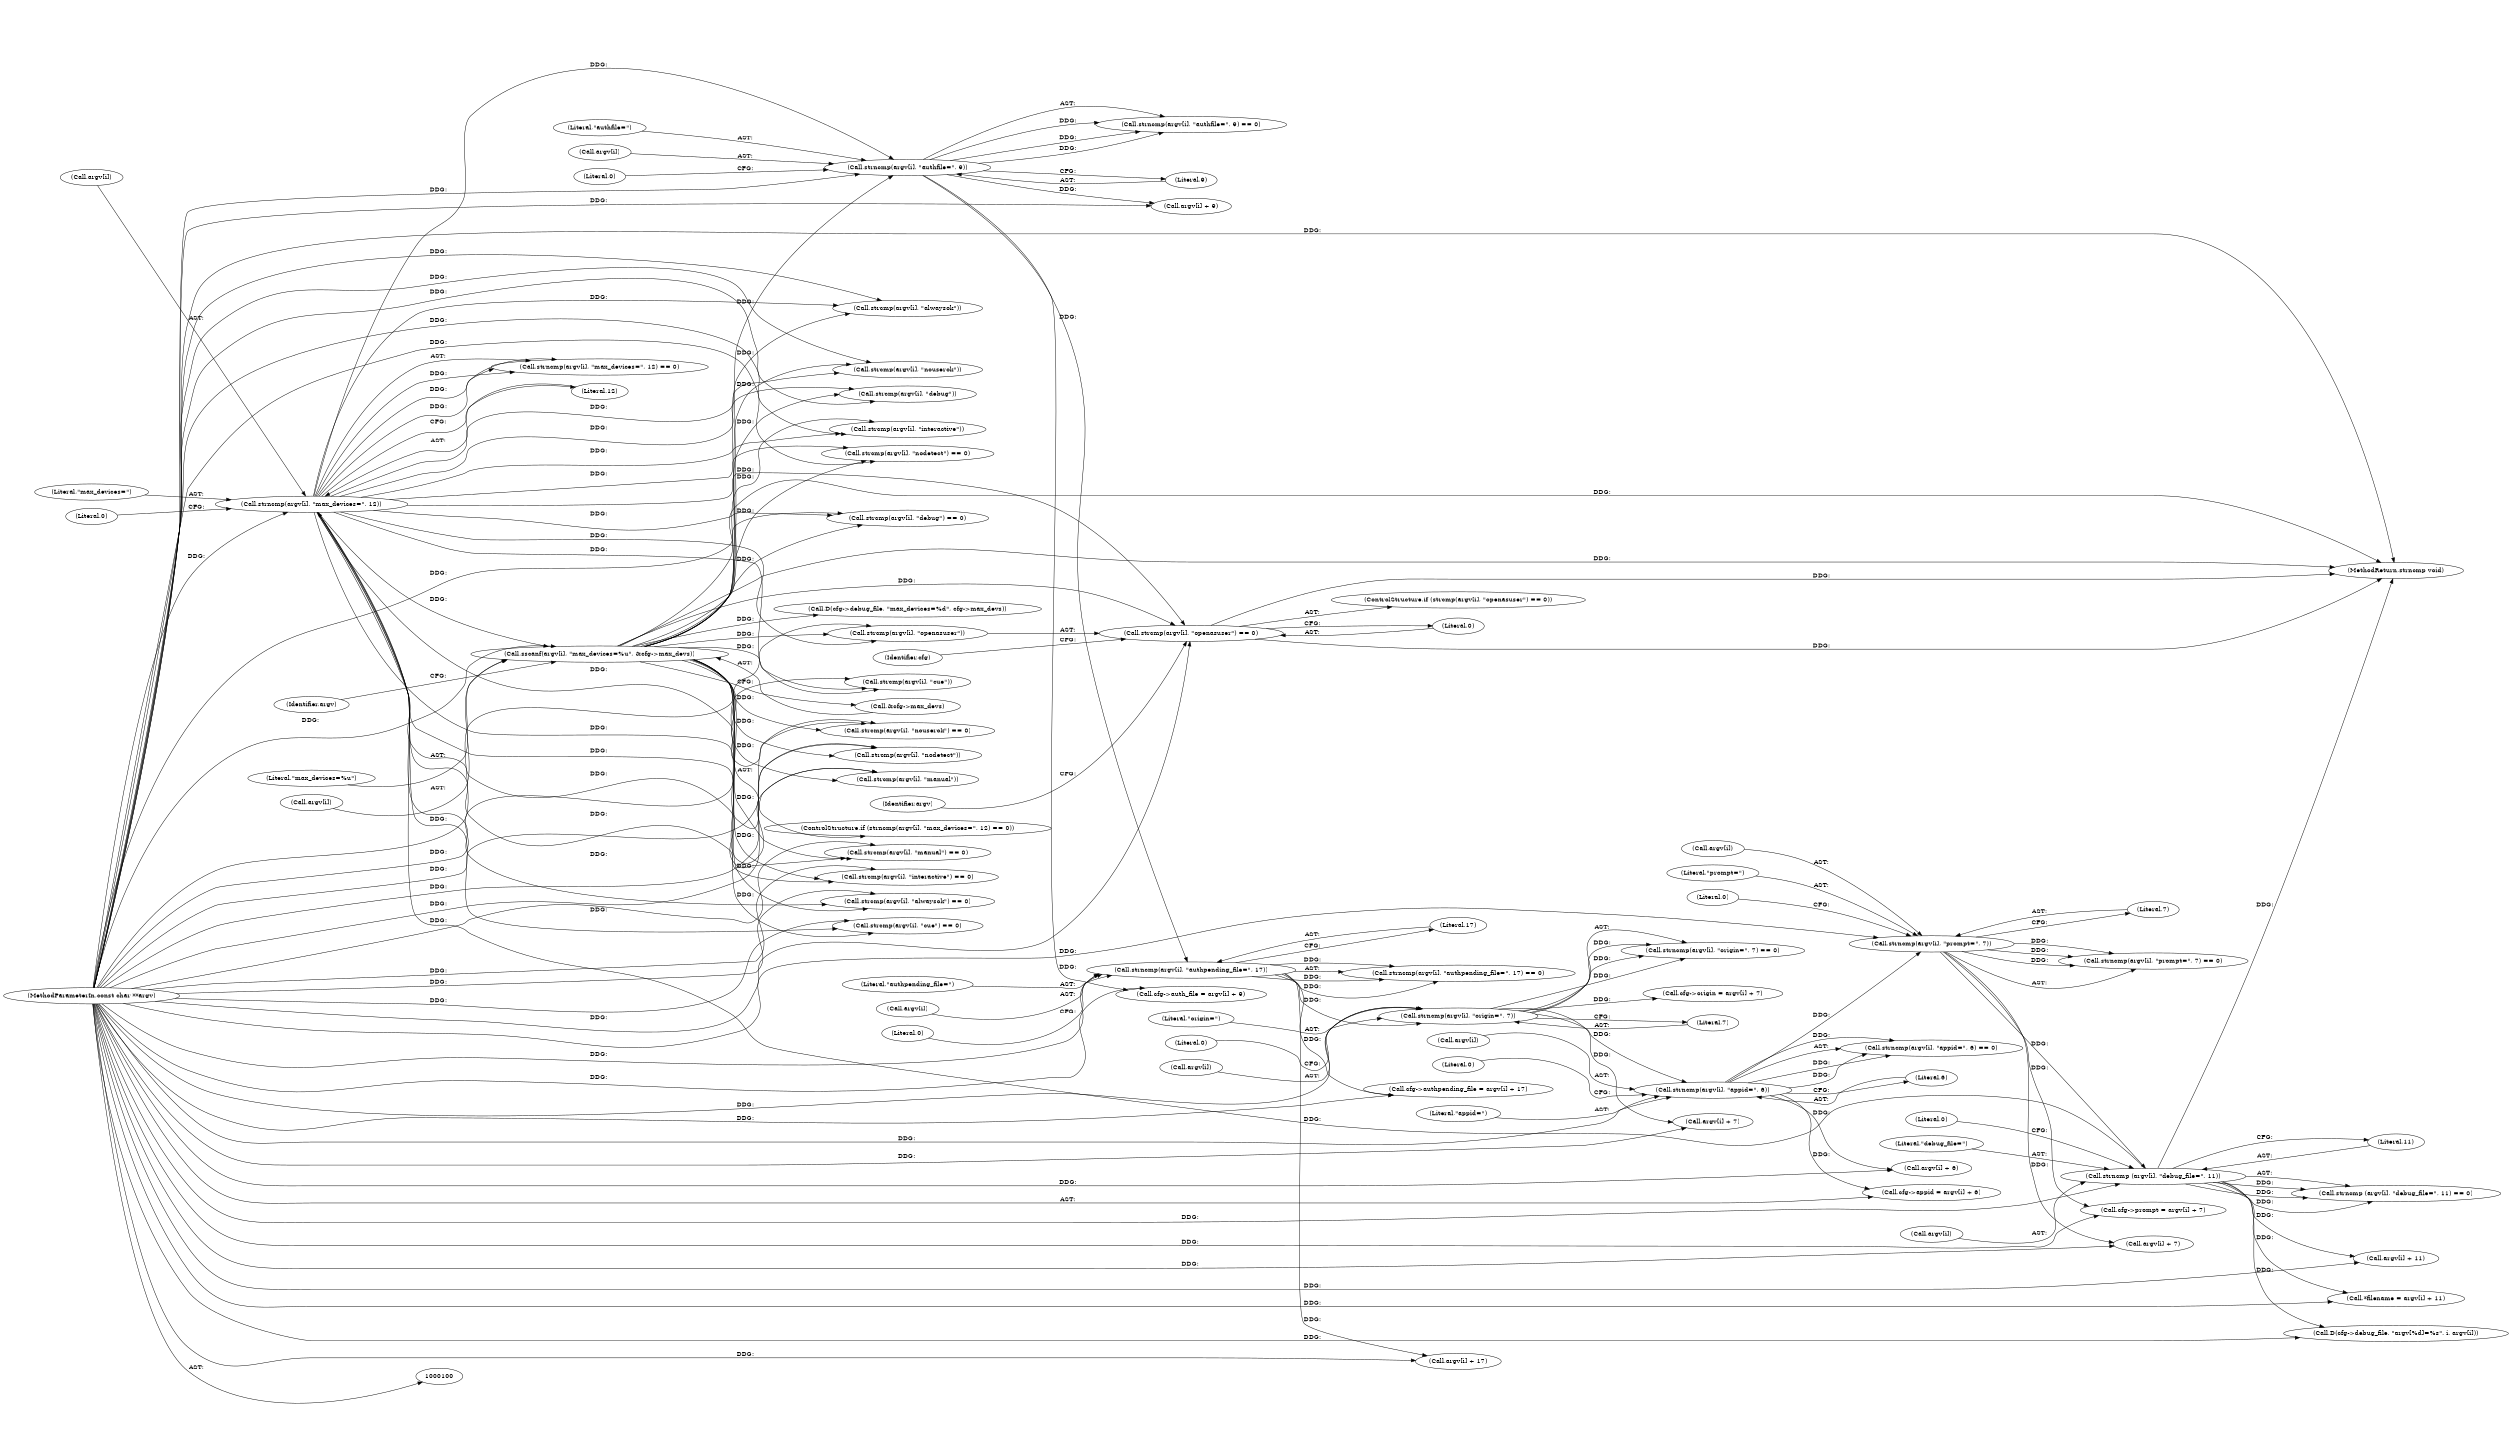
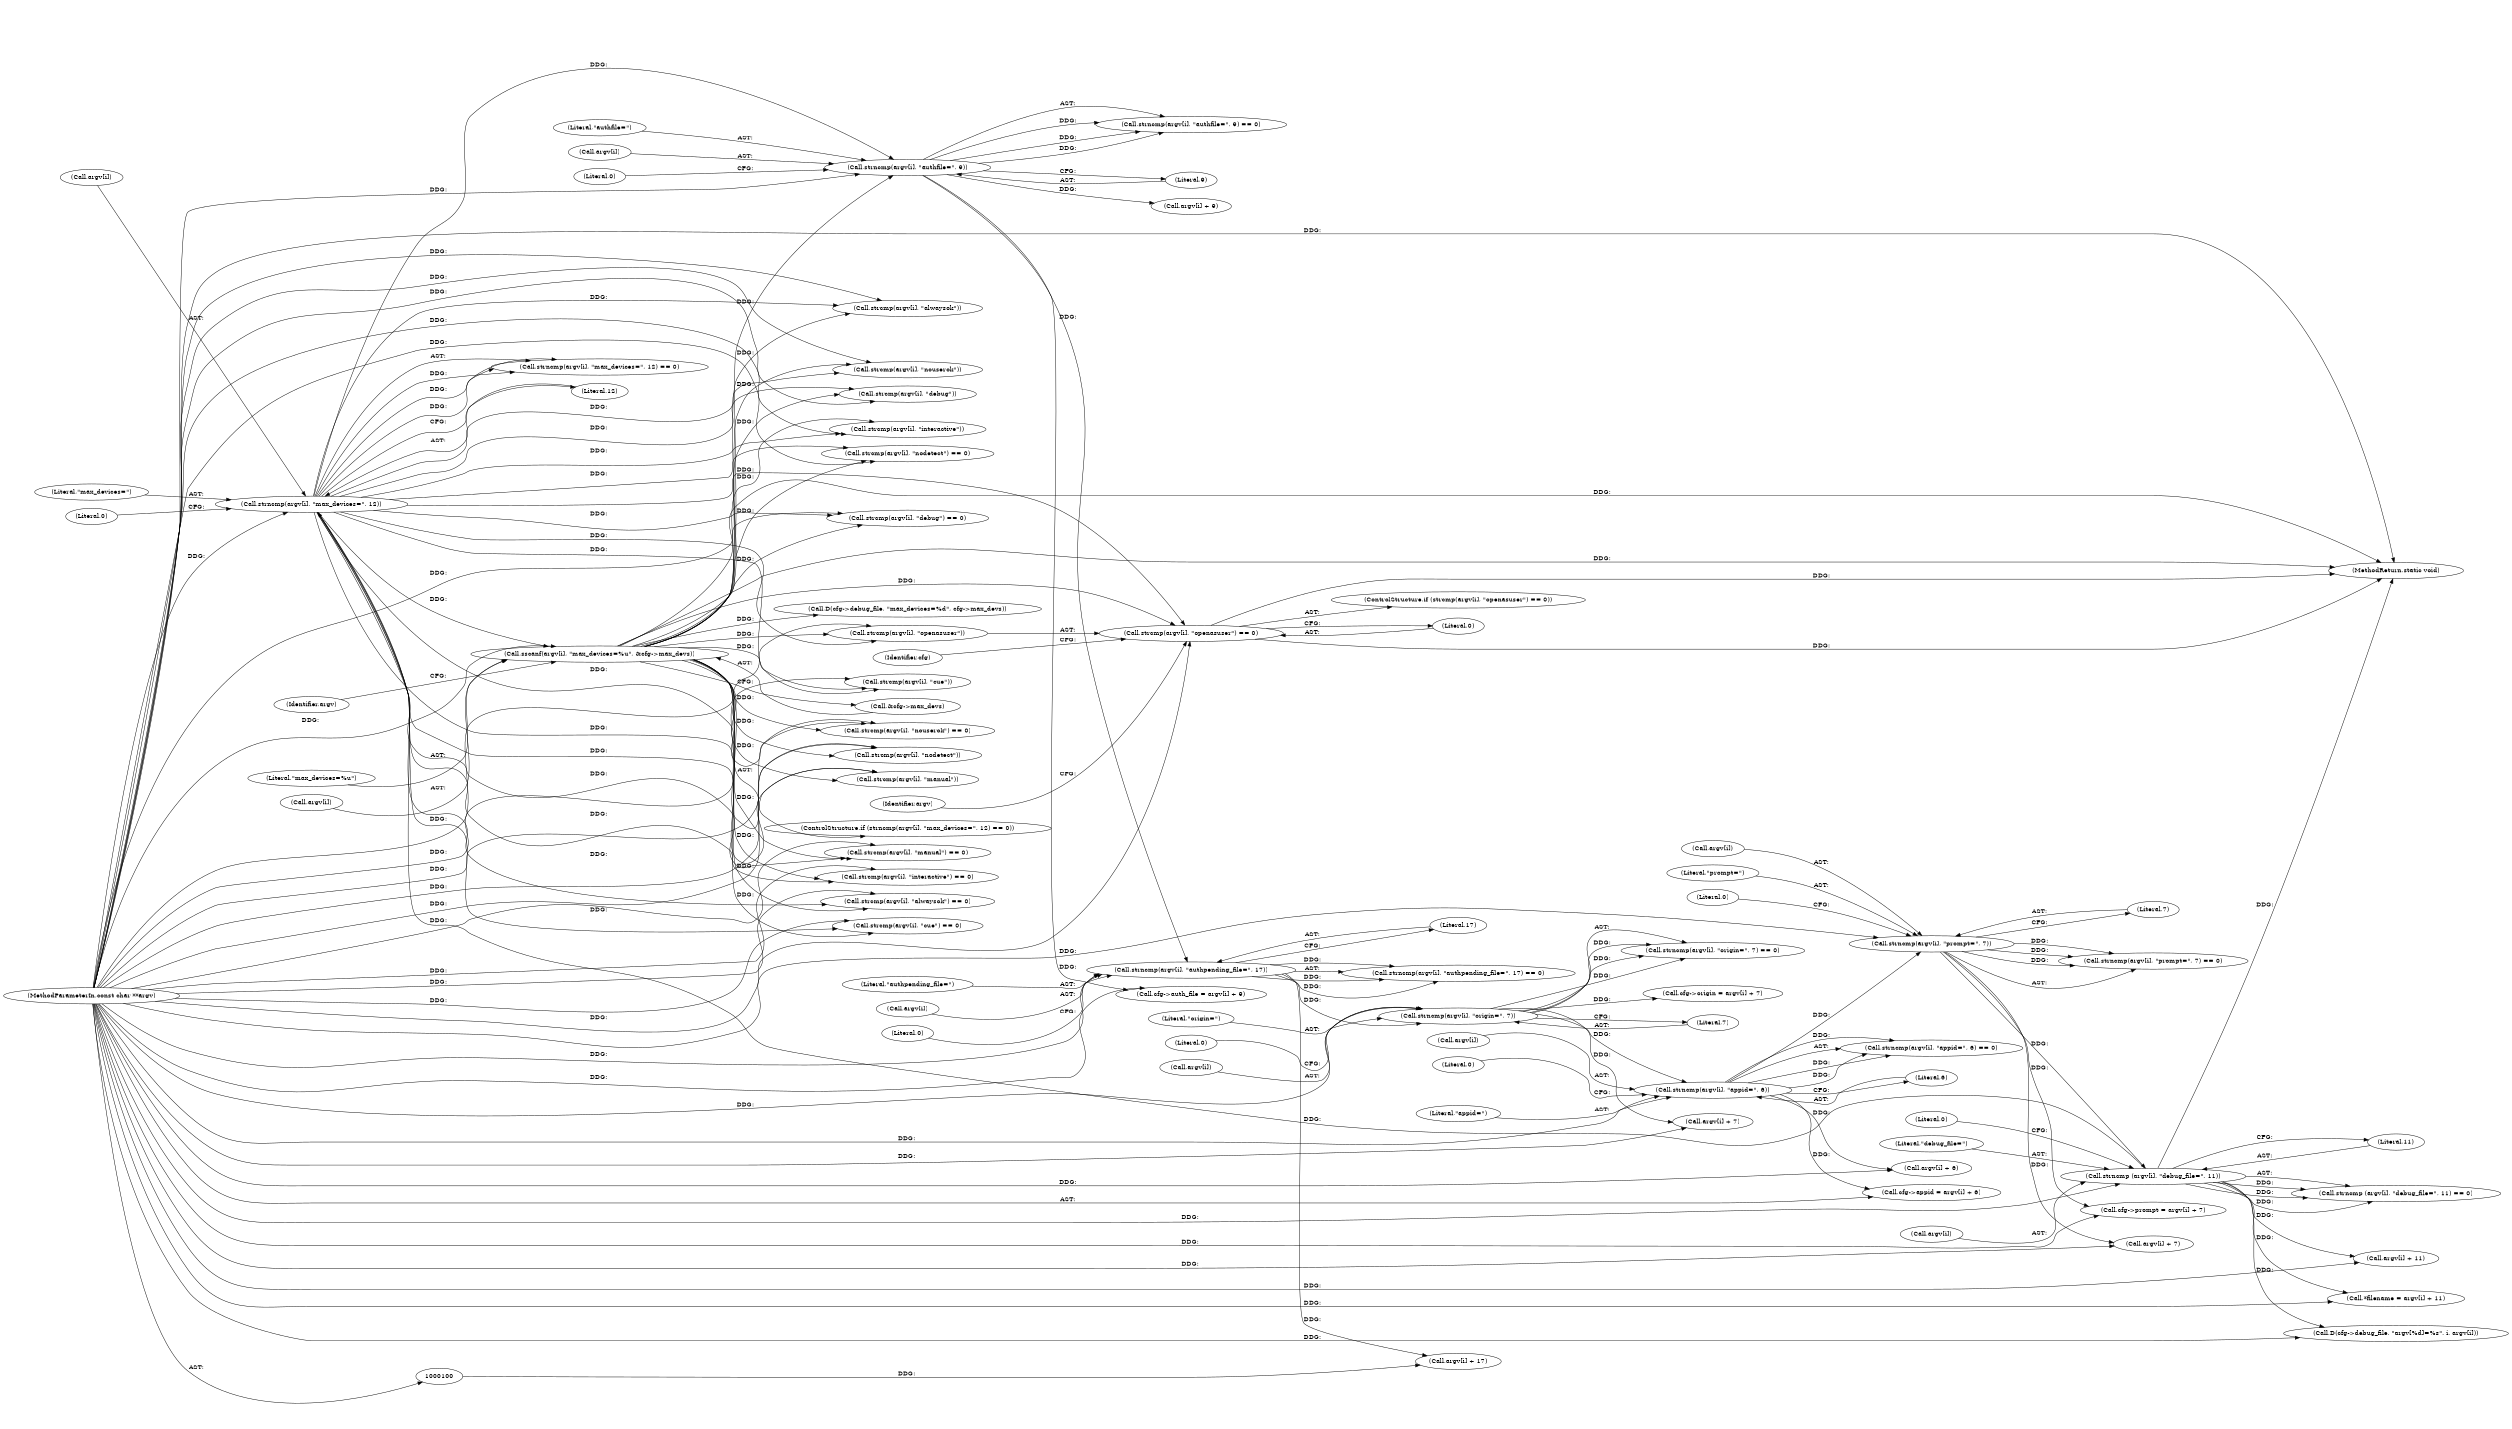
(284, 216) -> none
(2396, 571) -> (2396, 571)
(1458, 1089) -> none
(617, 1358) -> (939, 1377)
